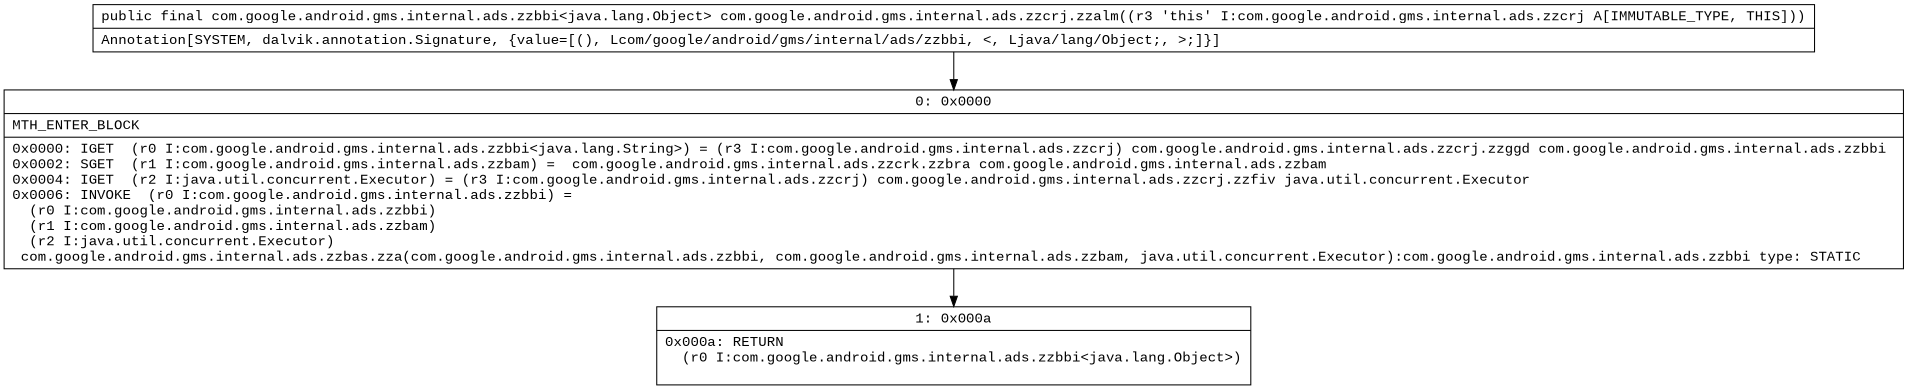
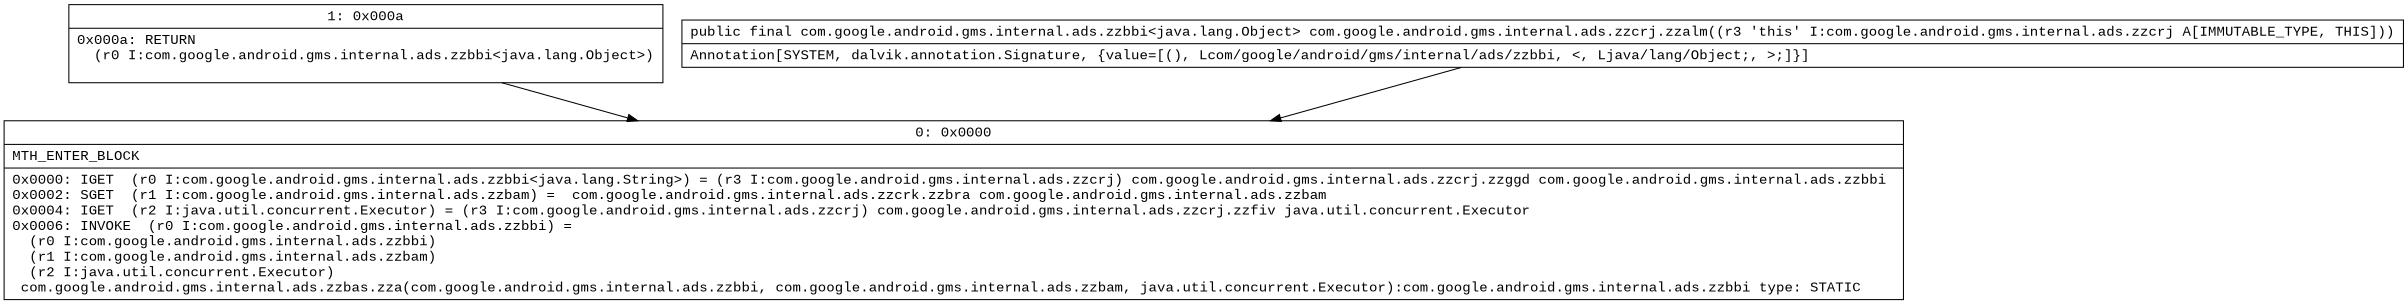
(954, 282) -> (565, 100)
